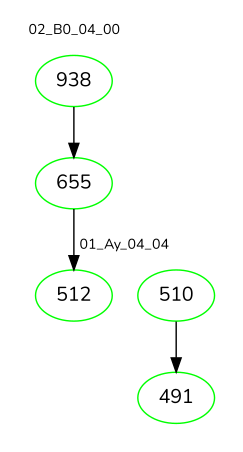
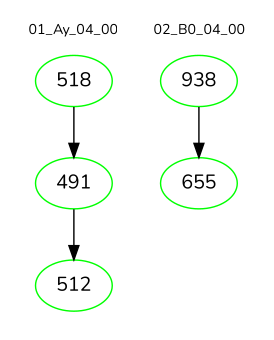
(74, 240) -> (74, 227)
(125, 245) -> (74, 31)
(176, 296) -> (74, 81)
